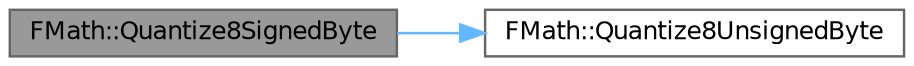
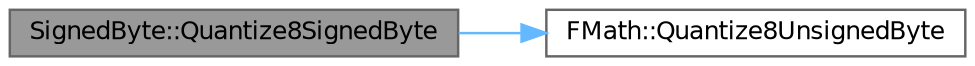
(203, 33) -> (234, 33)
